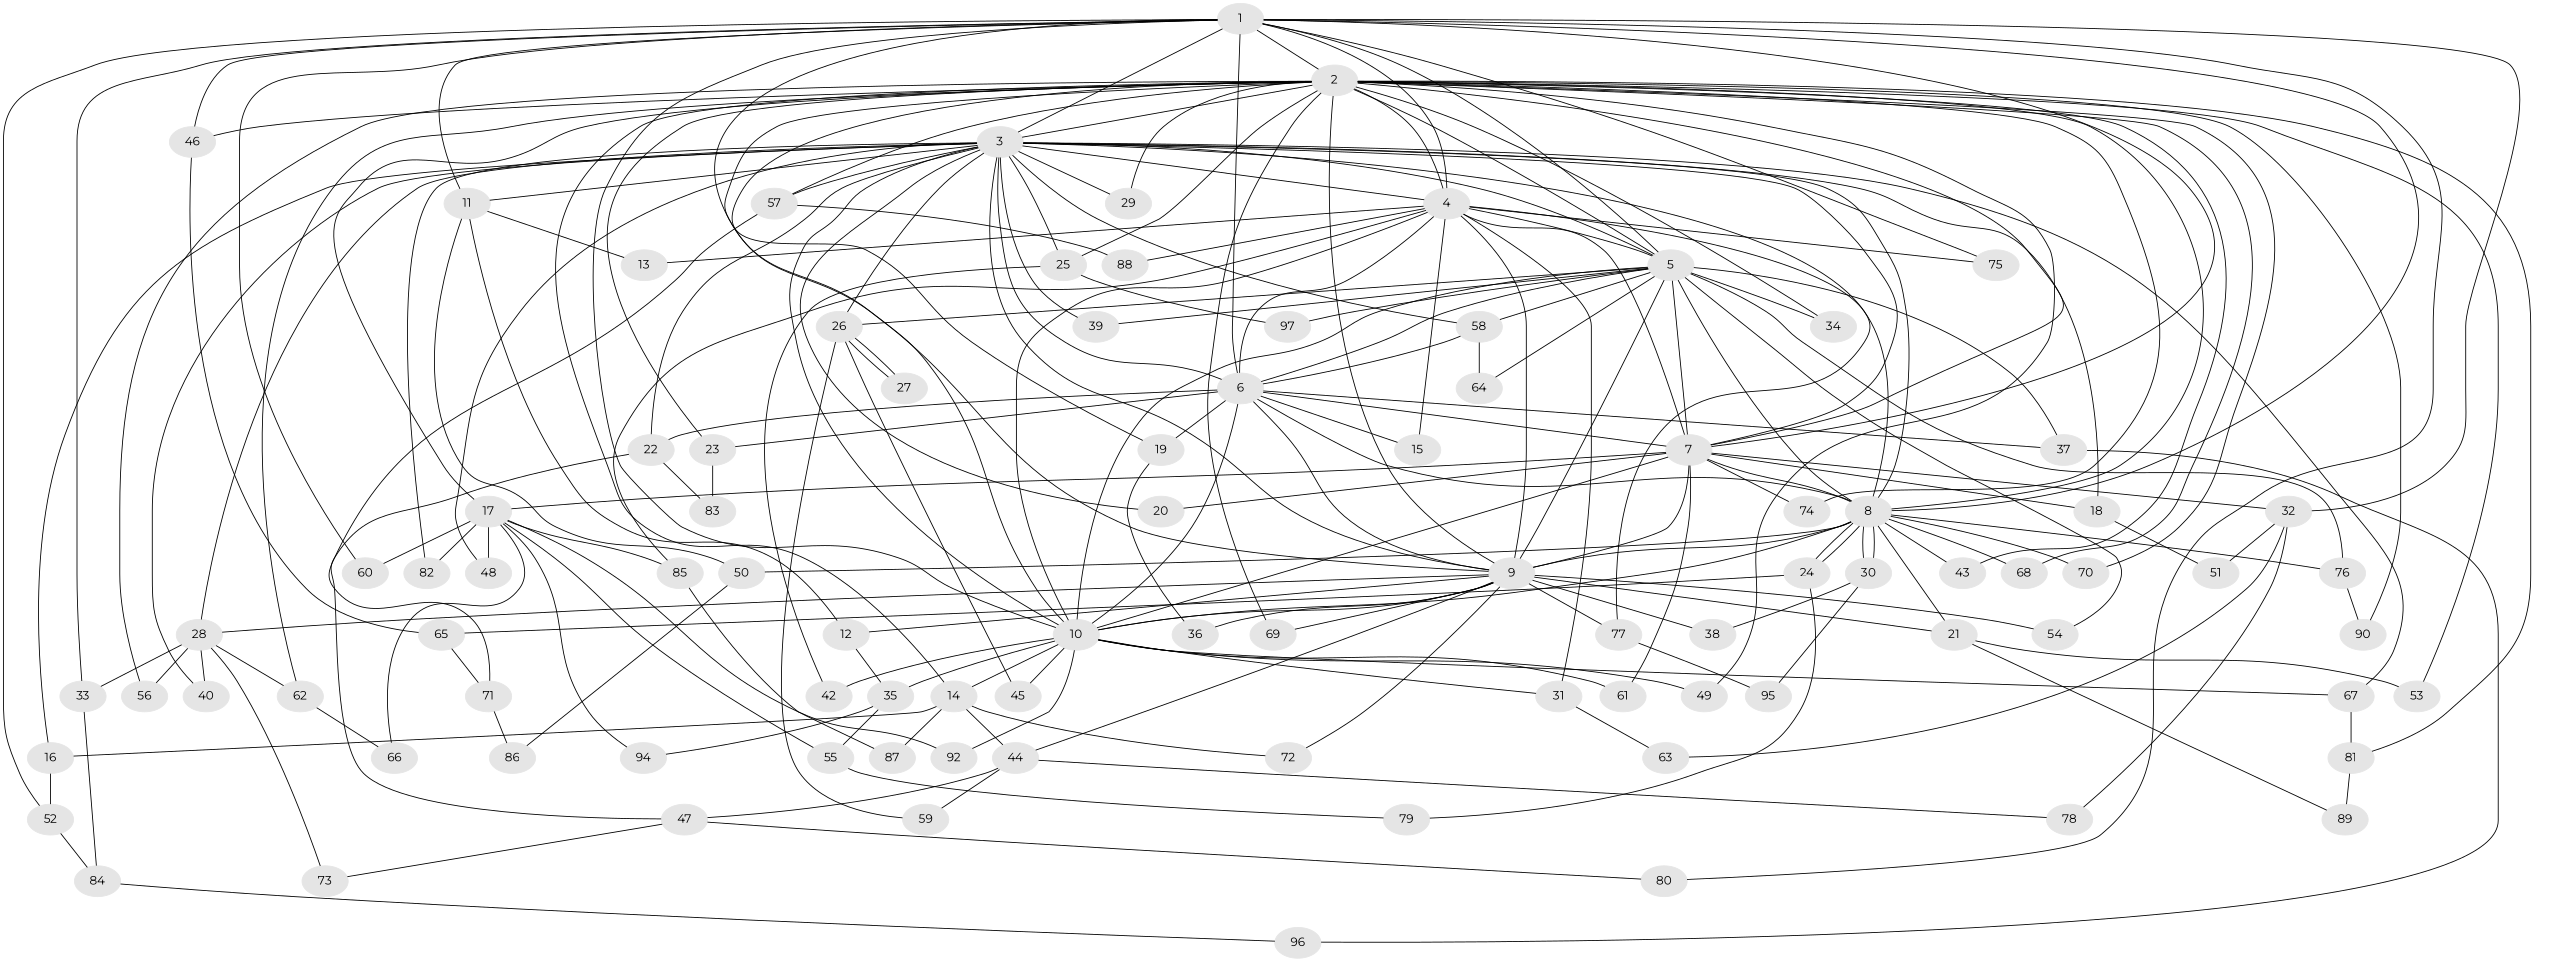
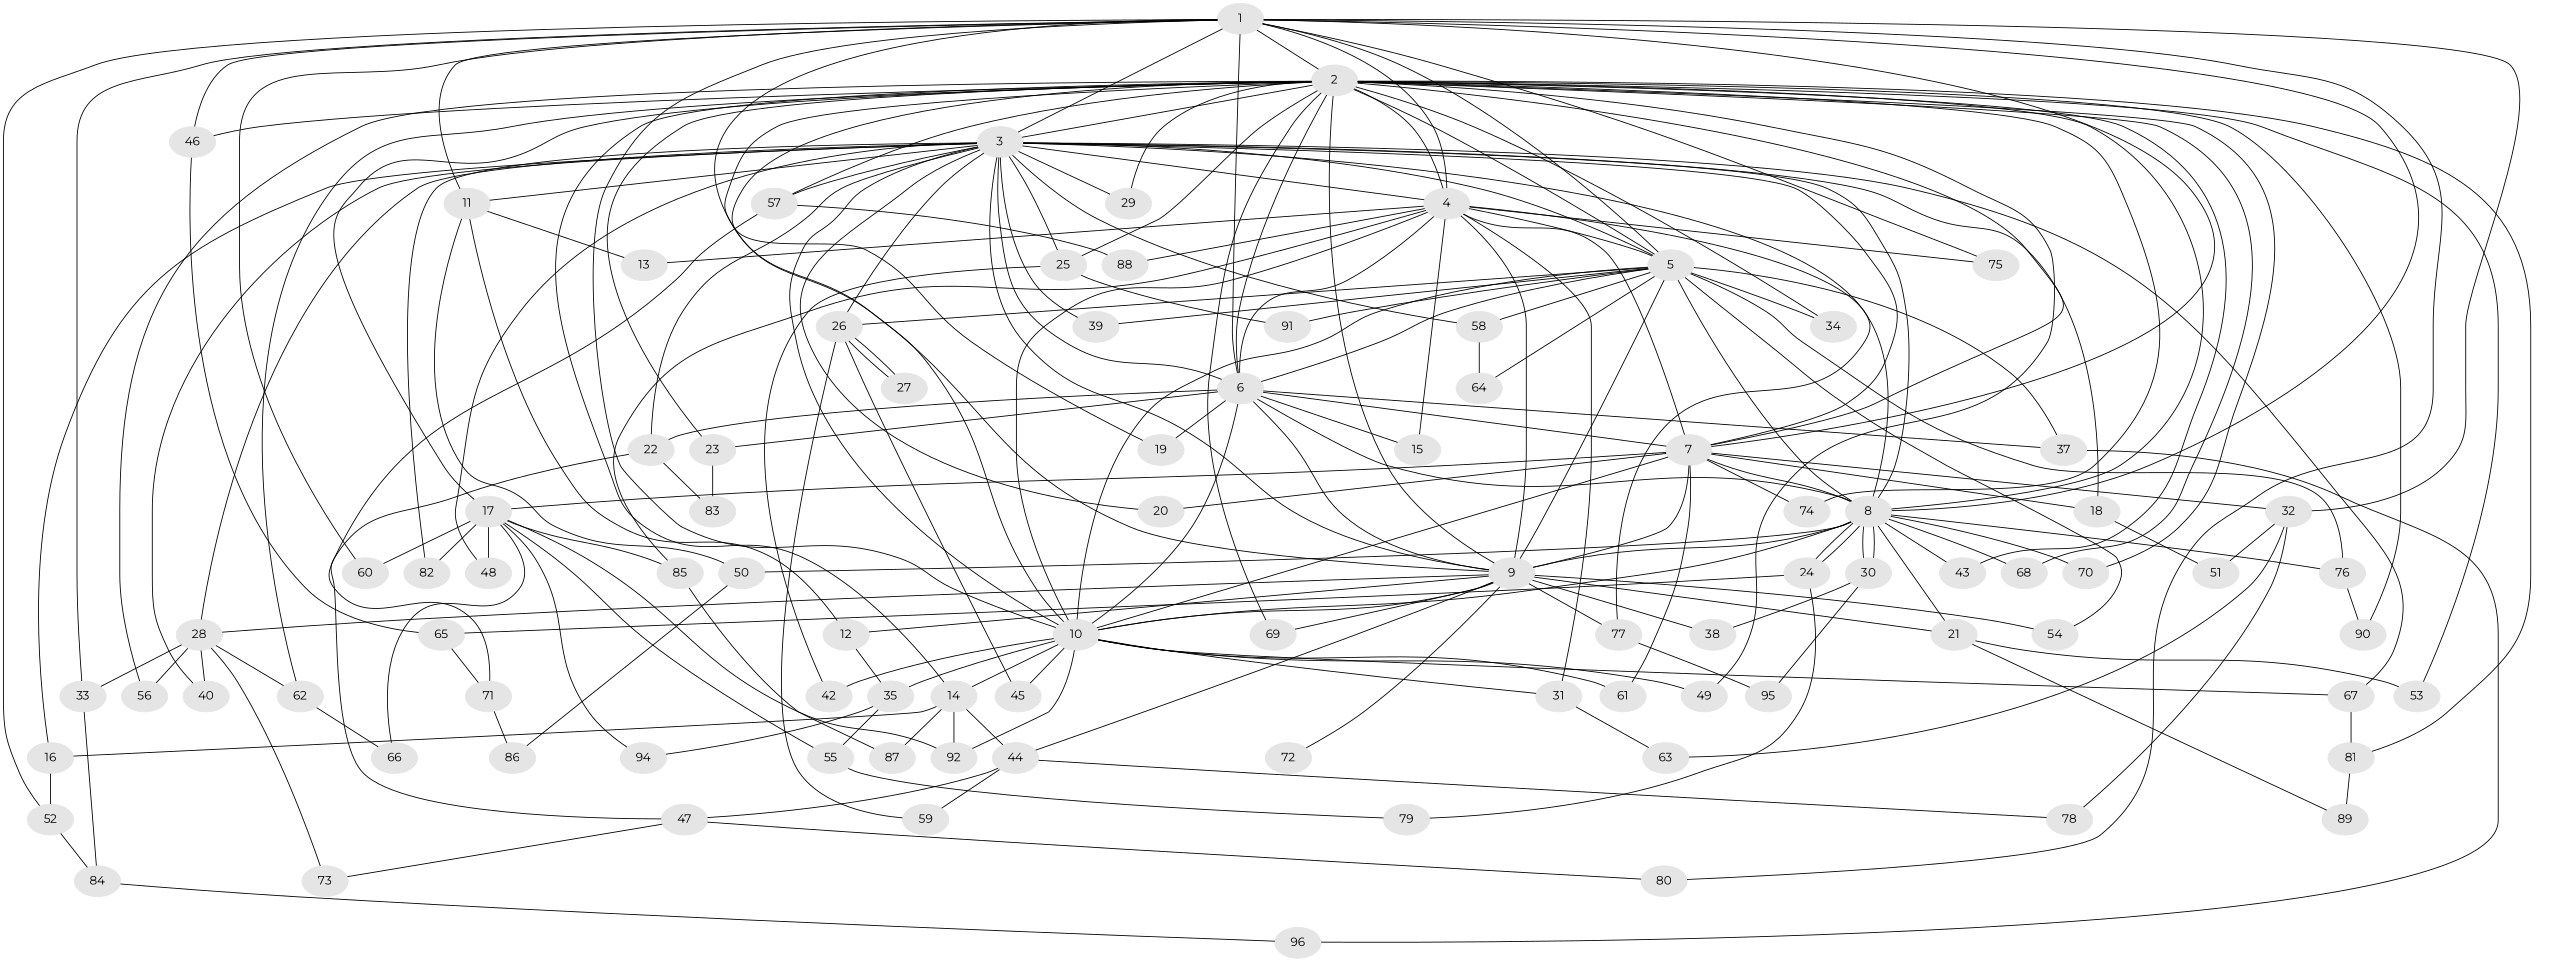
(1288, 327) -> (1288, 327)
(1680, 358) -> none
(1363, 364) -> (1263, 229)
(1195, 635) -> none
(1117, 739) -> (954, 727)
